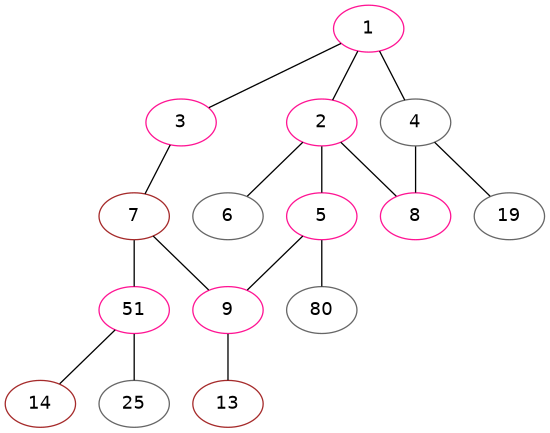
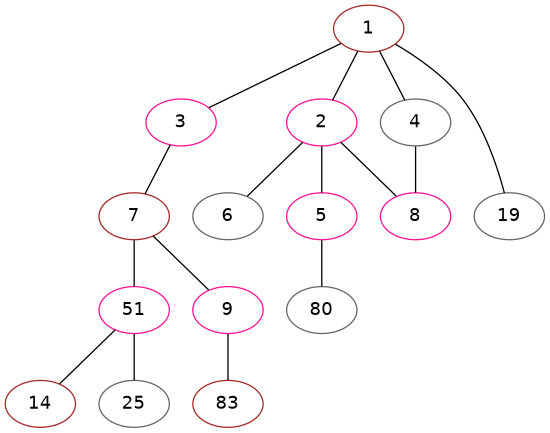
(369, 29) -> (369, 29)
(462, 169) -> (467, 106)
(275, 263) -> none
(228, 404) -> (228, 404)
